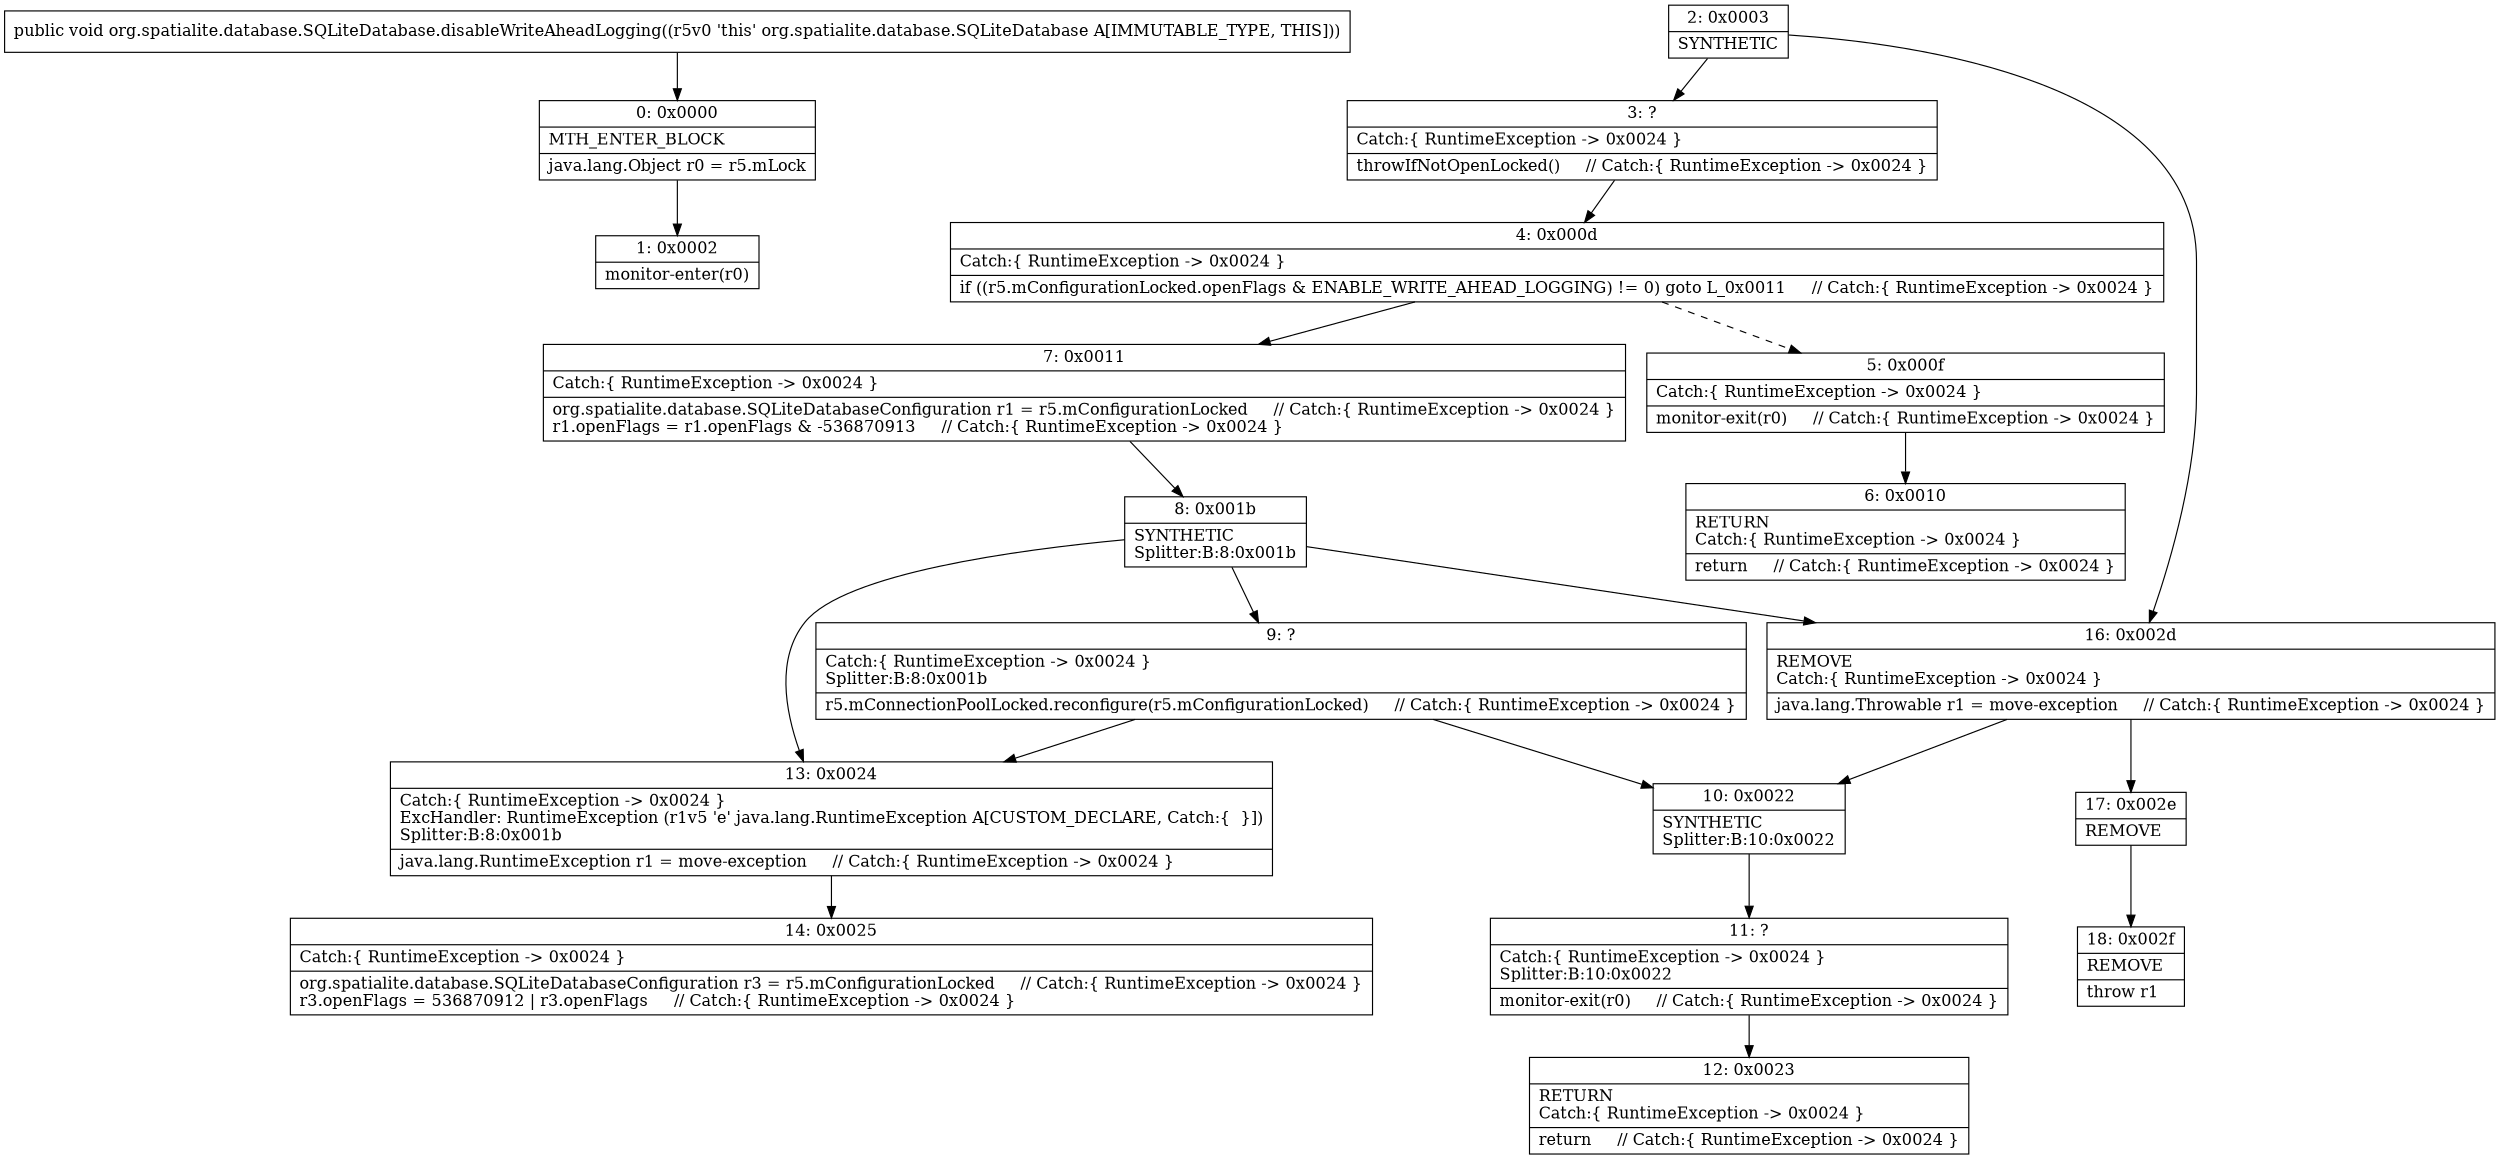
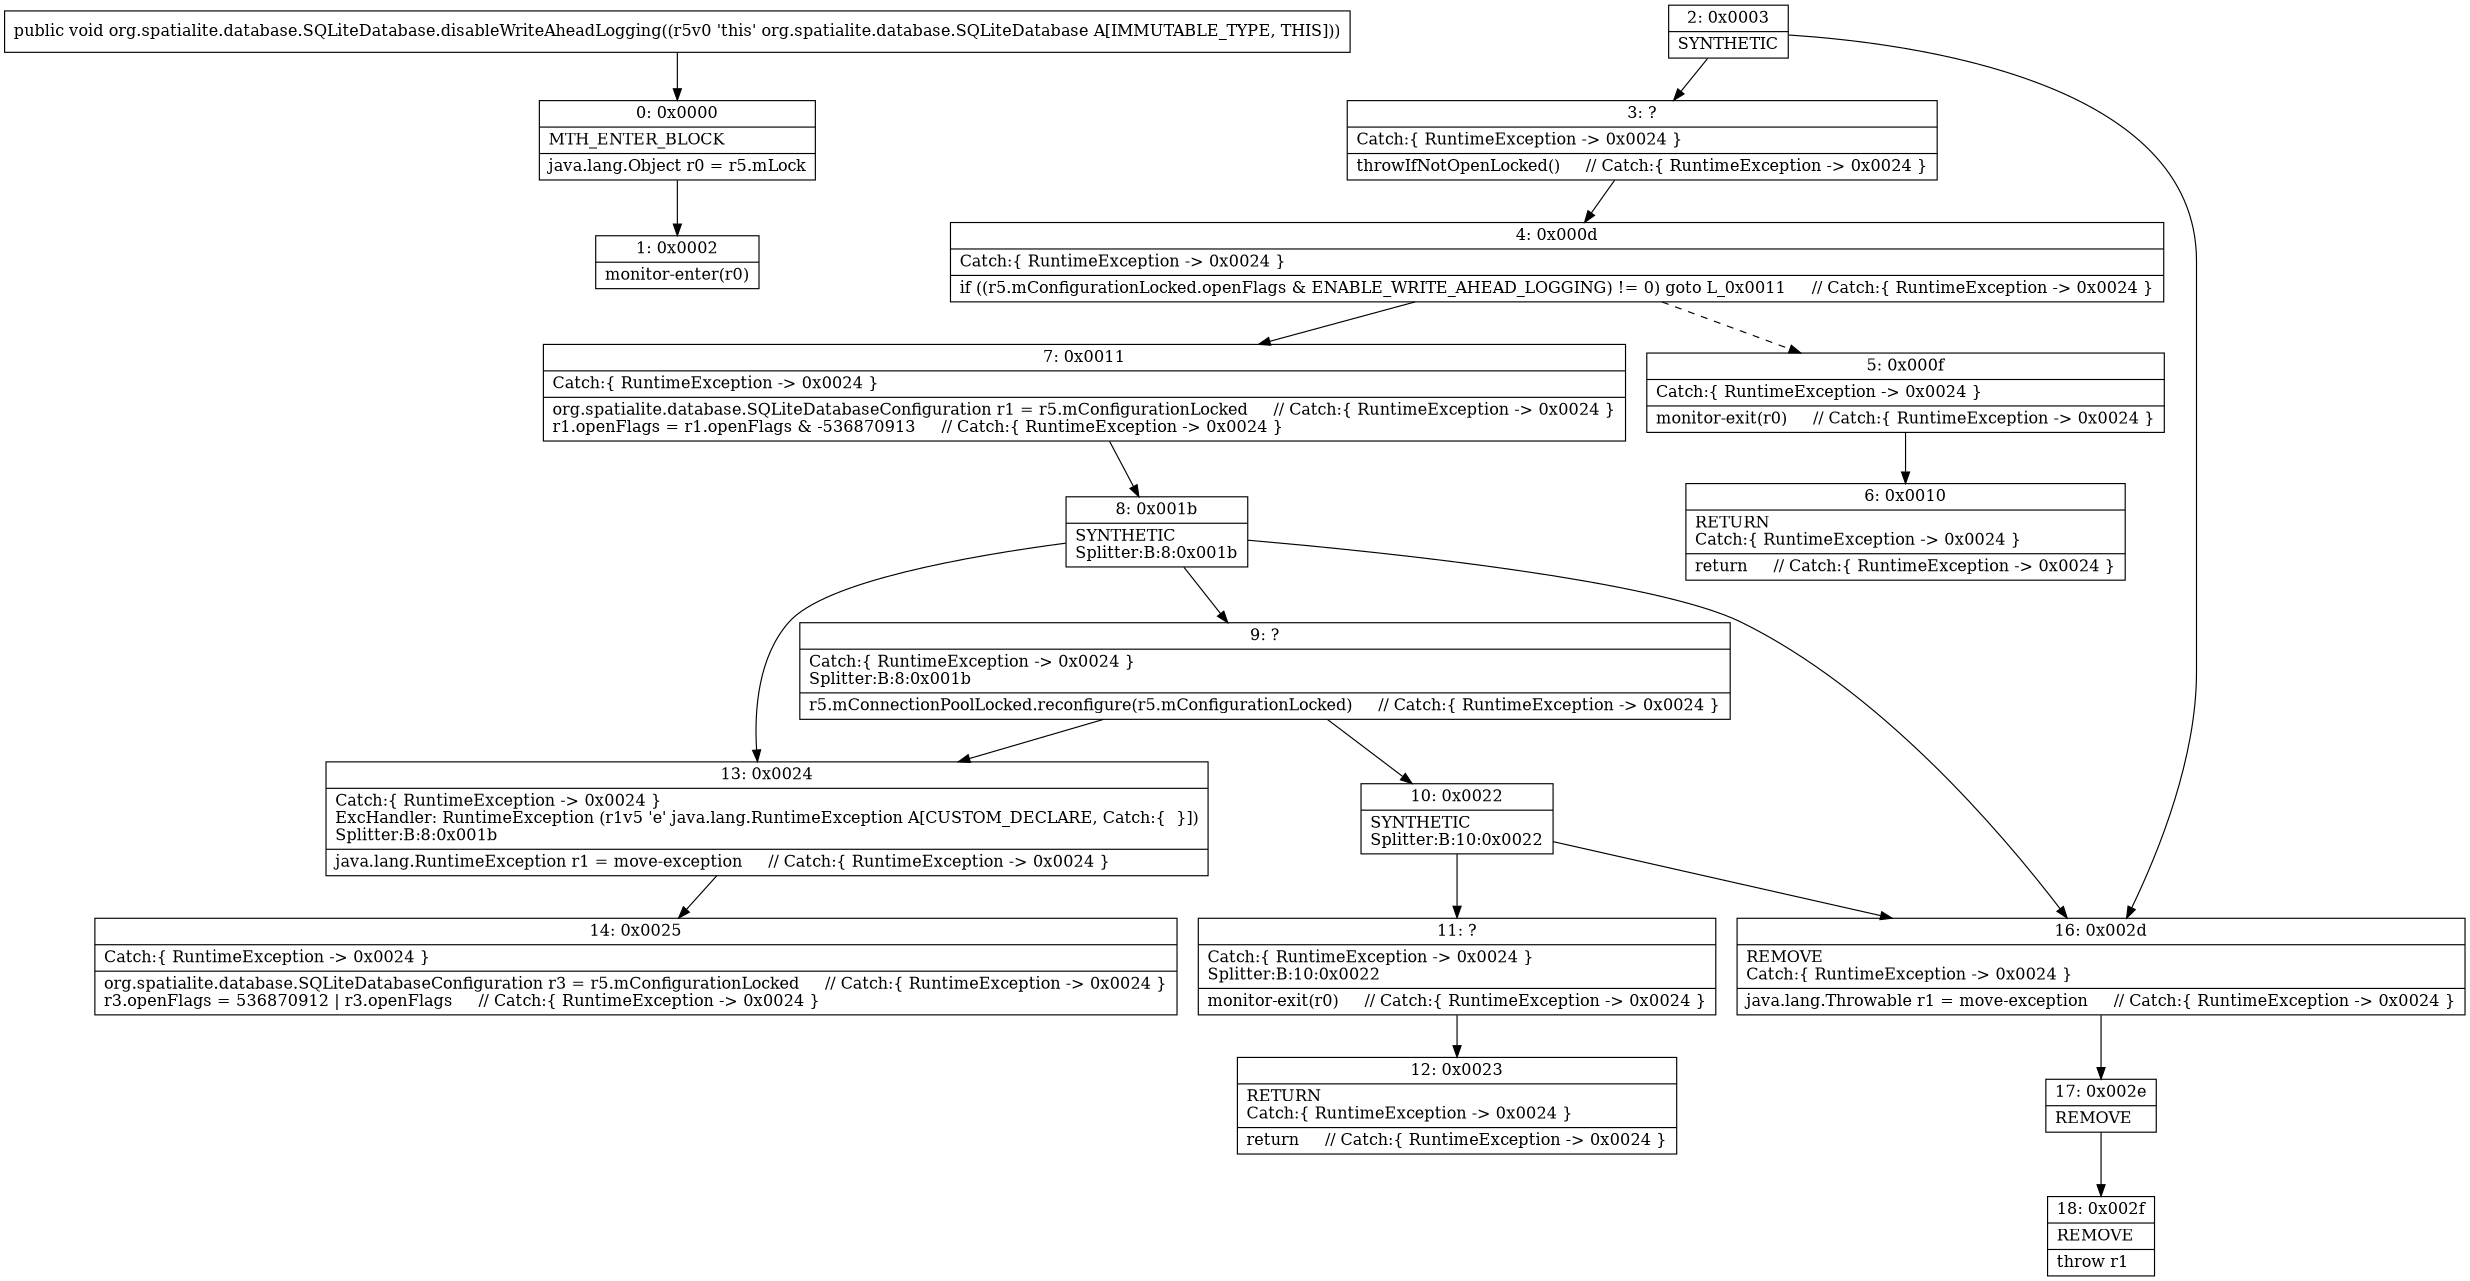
(1928, 749) -> (1717, 879)
